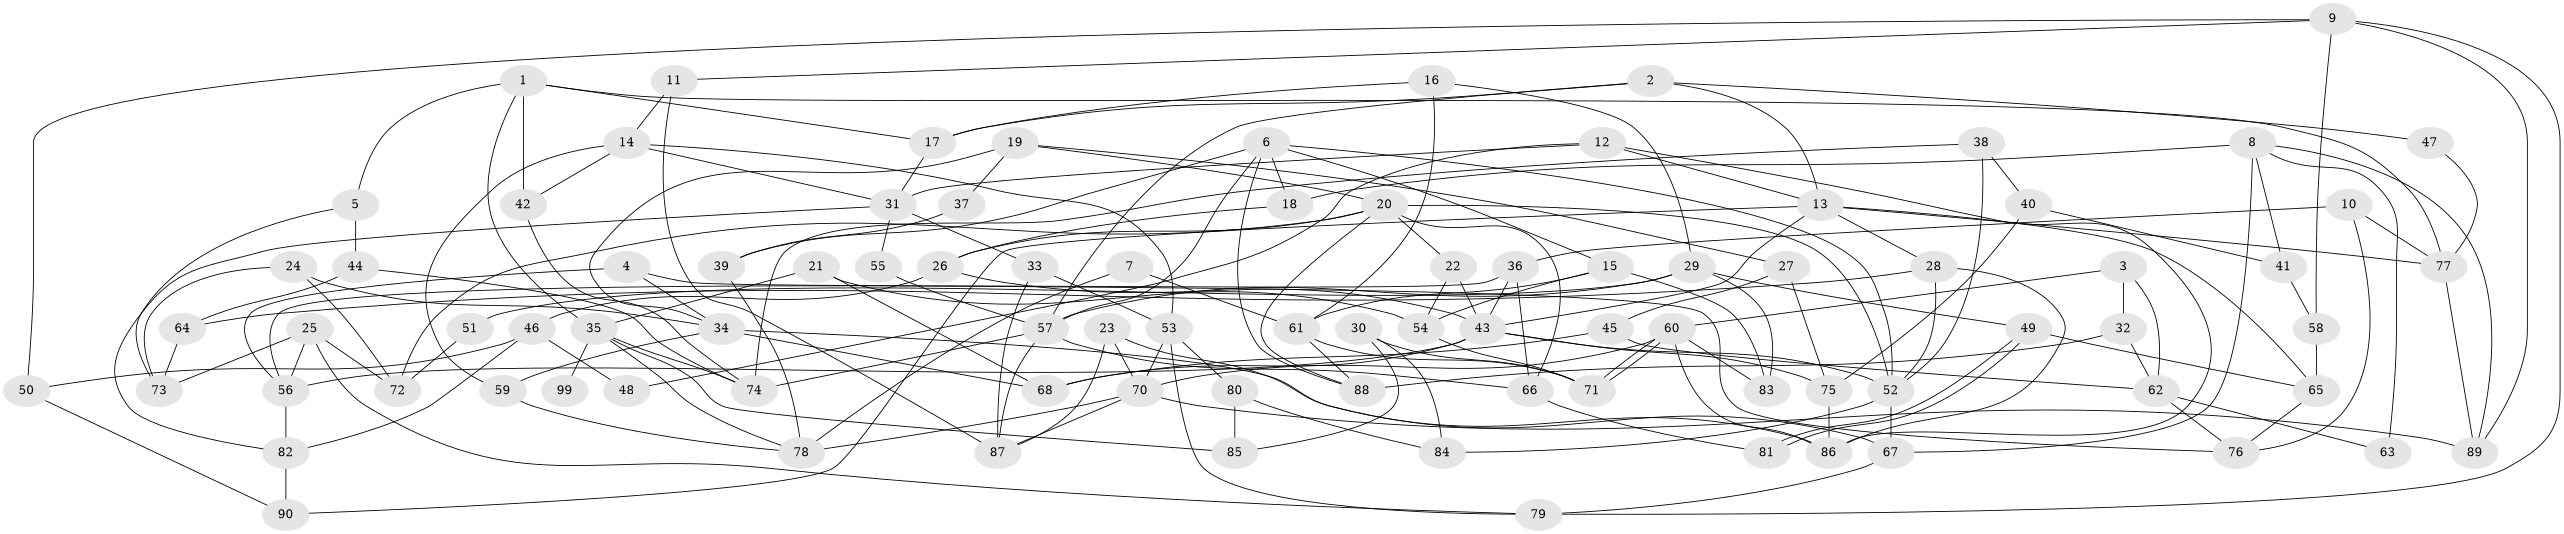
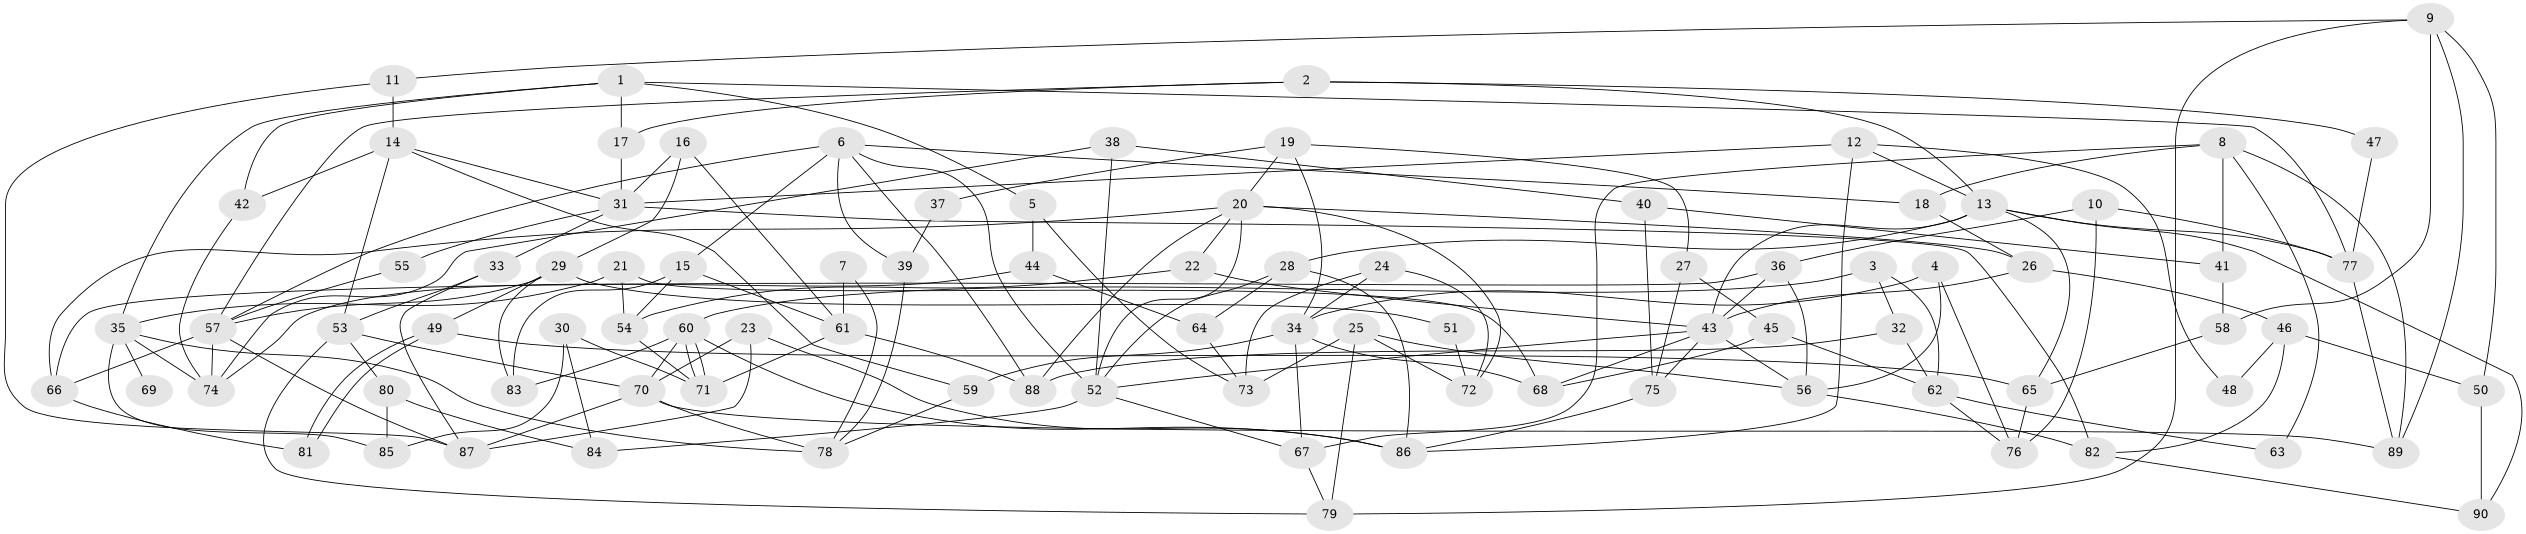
(1237, 94) -> (658, 168)
(565, 391) -> (149, 391)
